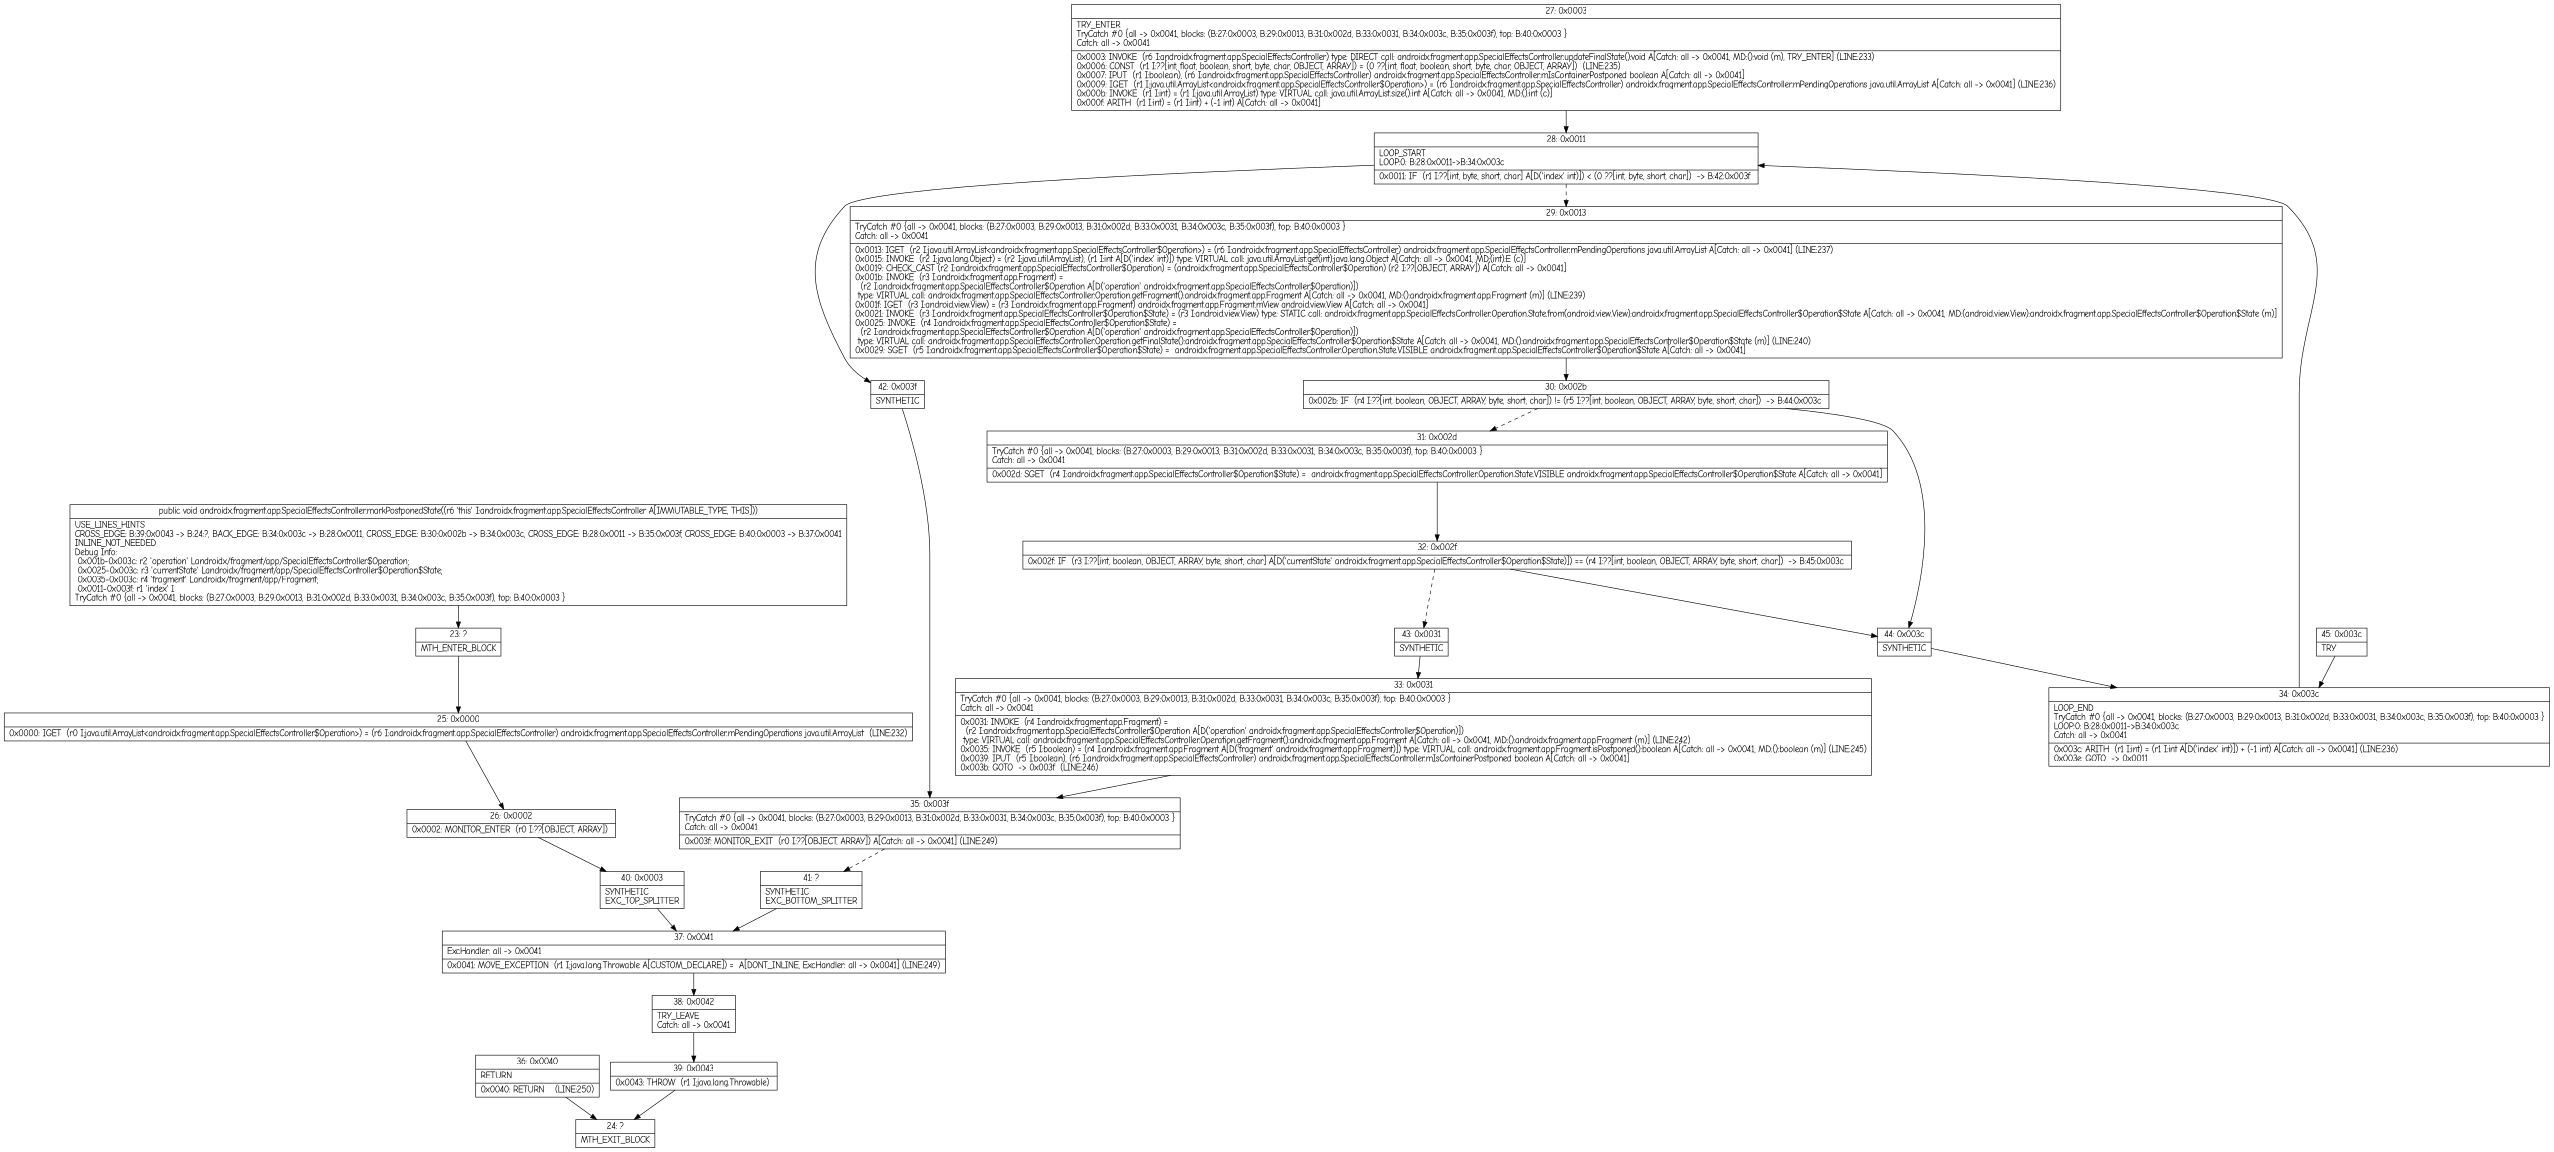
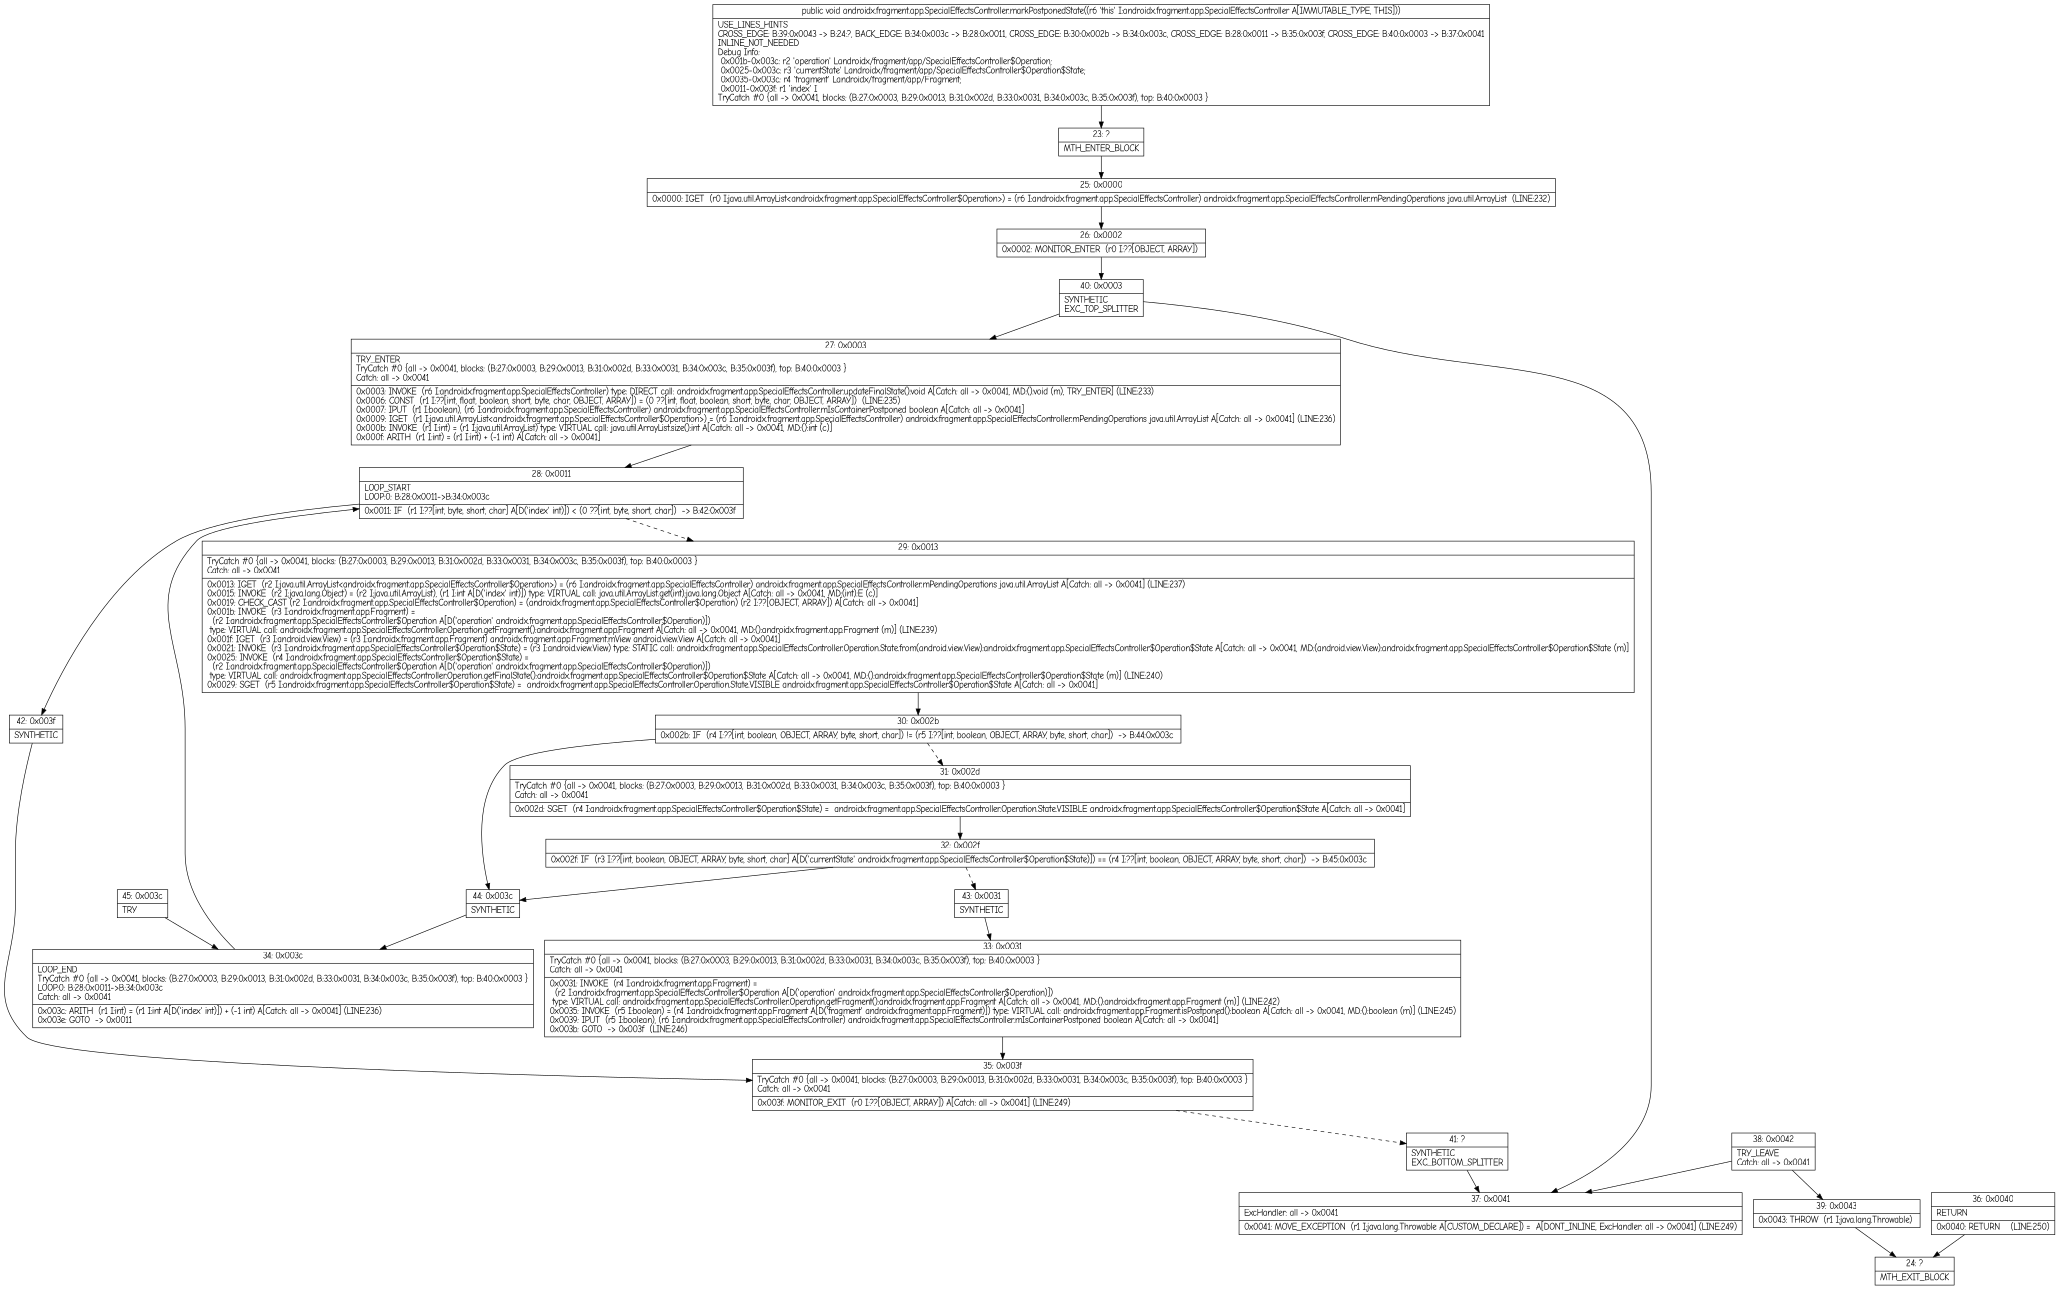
none -> (1027, 325)
(694, 981) -> (1662, 1176)
